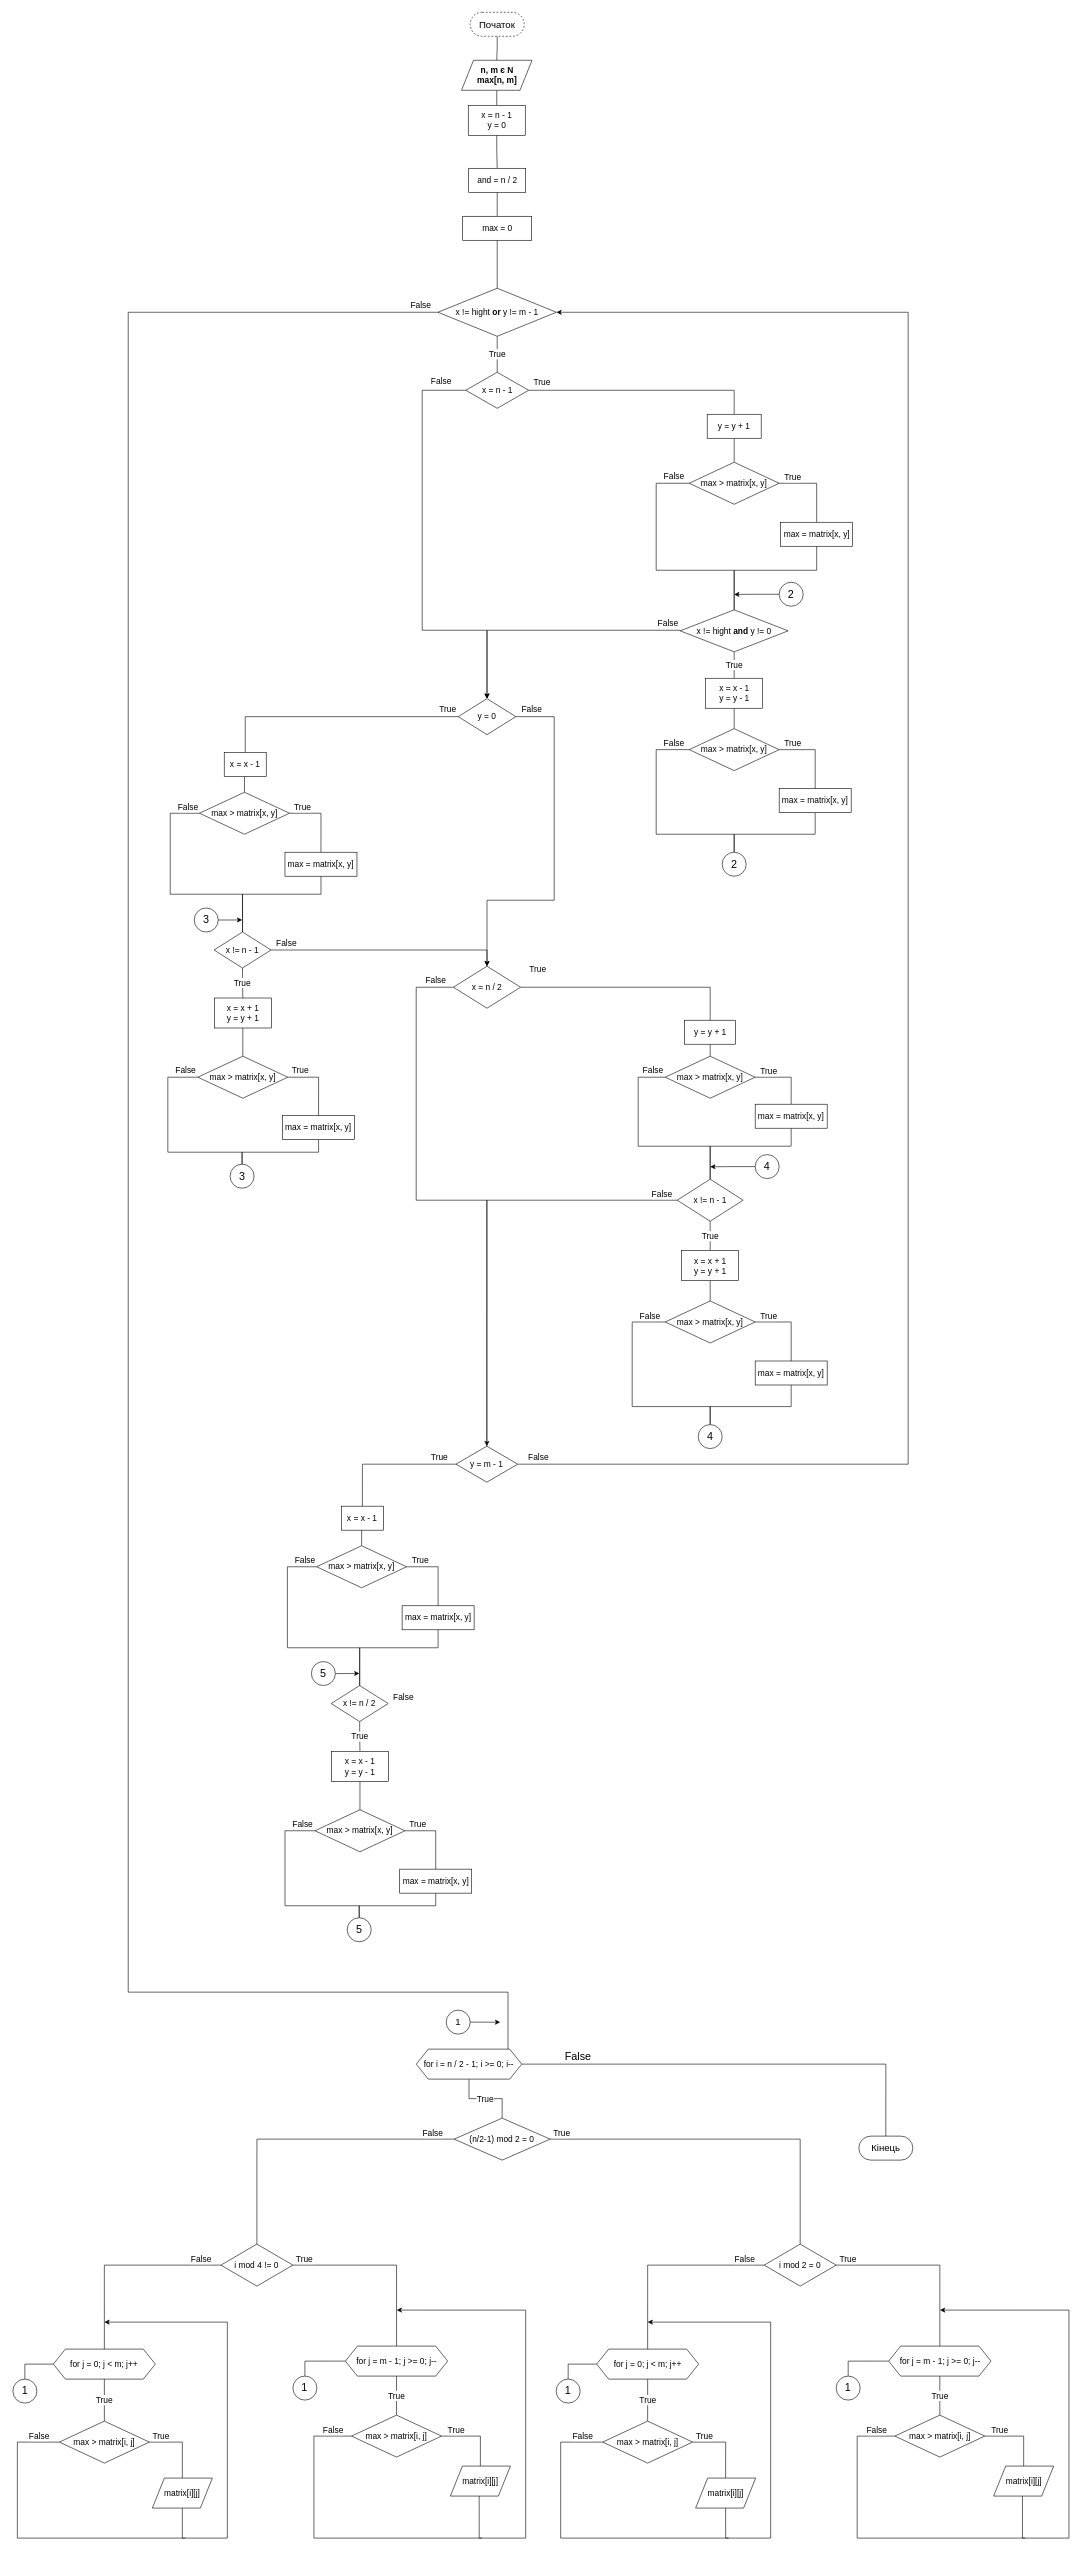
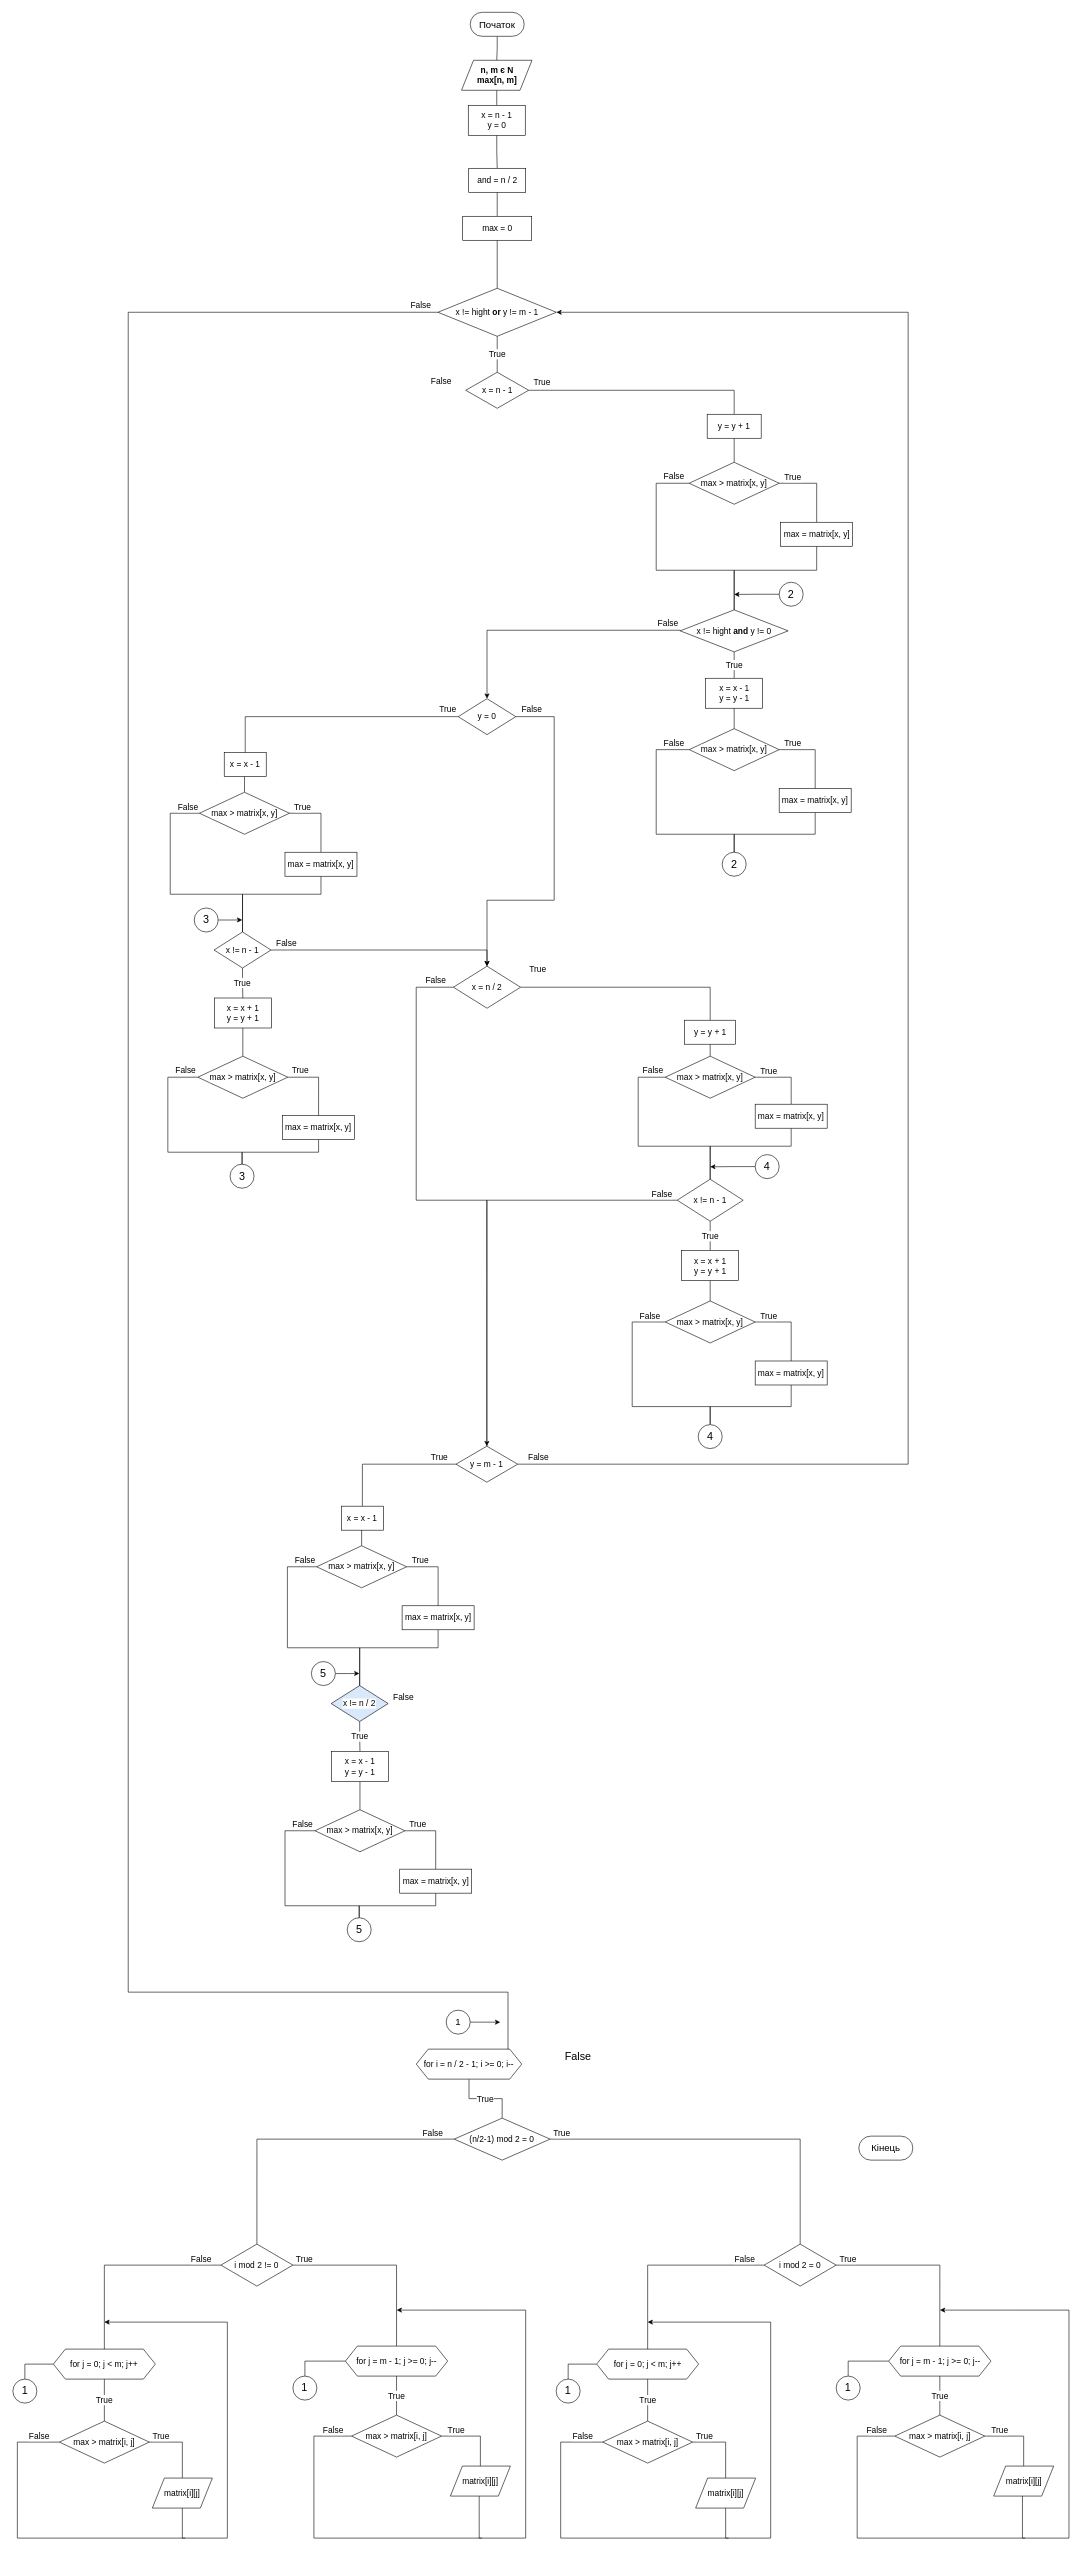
(497, 24) -> (497, 24)
(422, 519) -> none
(360, 1704) -> (360, 1704)
(740, 2064) -> none
(257, 2265) -> (257, 2265)
